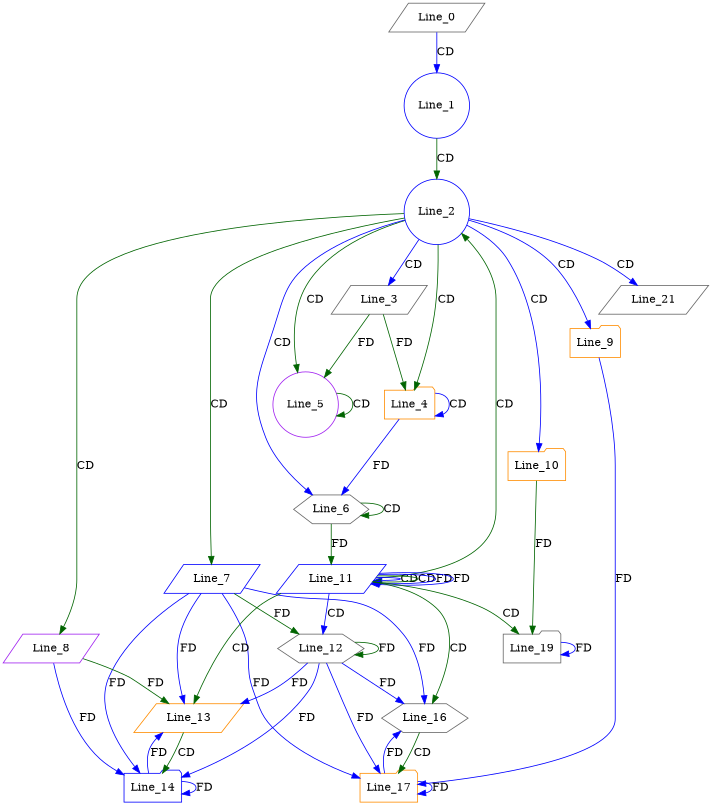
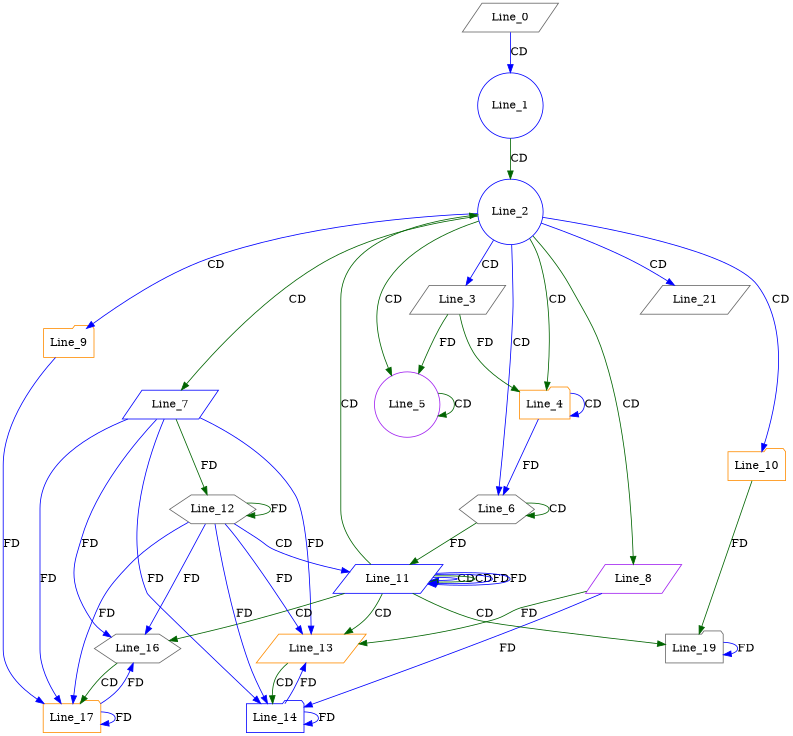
(327, 610) -> (285, 554)
